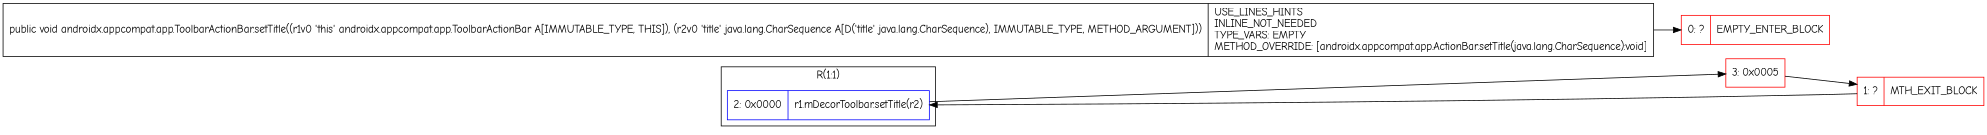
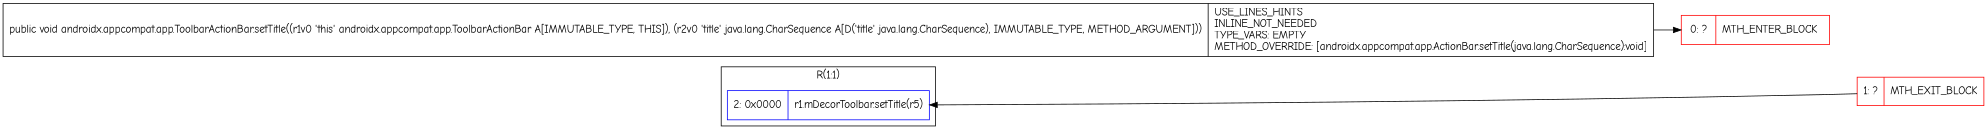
(1770, 30) -> (1770, 30)
(1755, 73) -> none
(859, 105) -> (859, 105)
